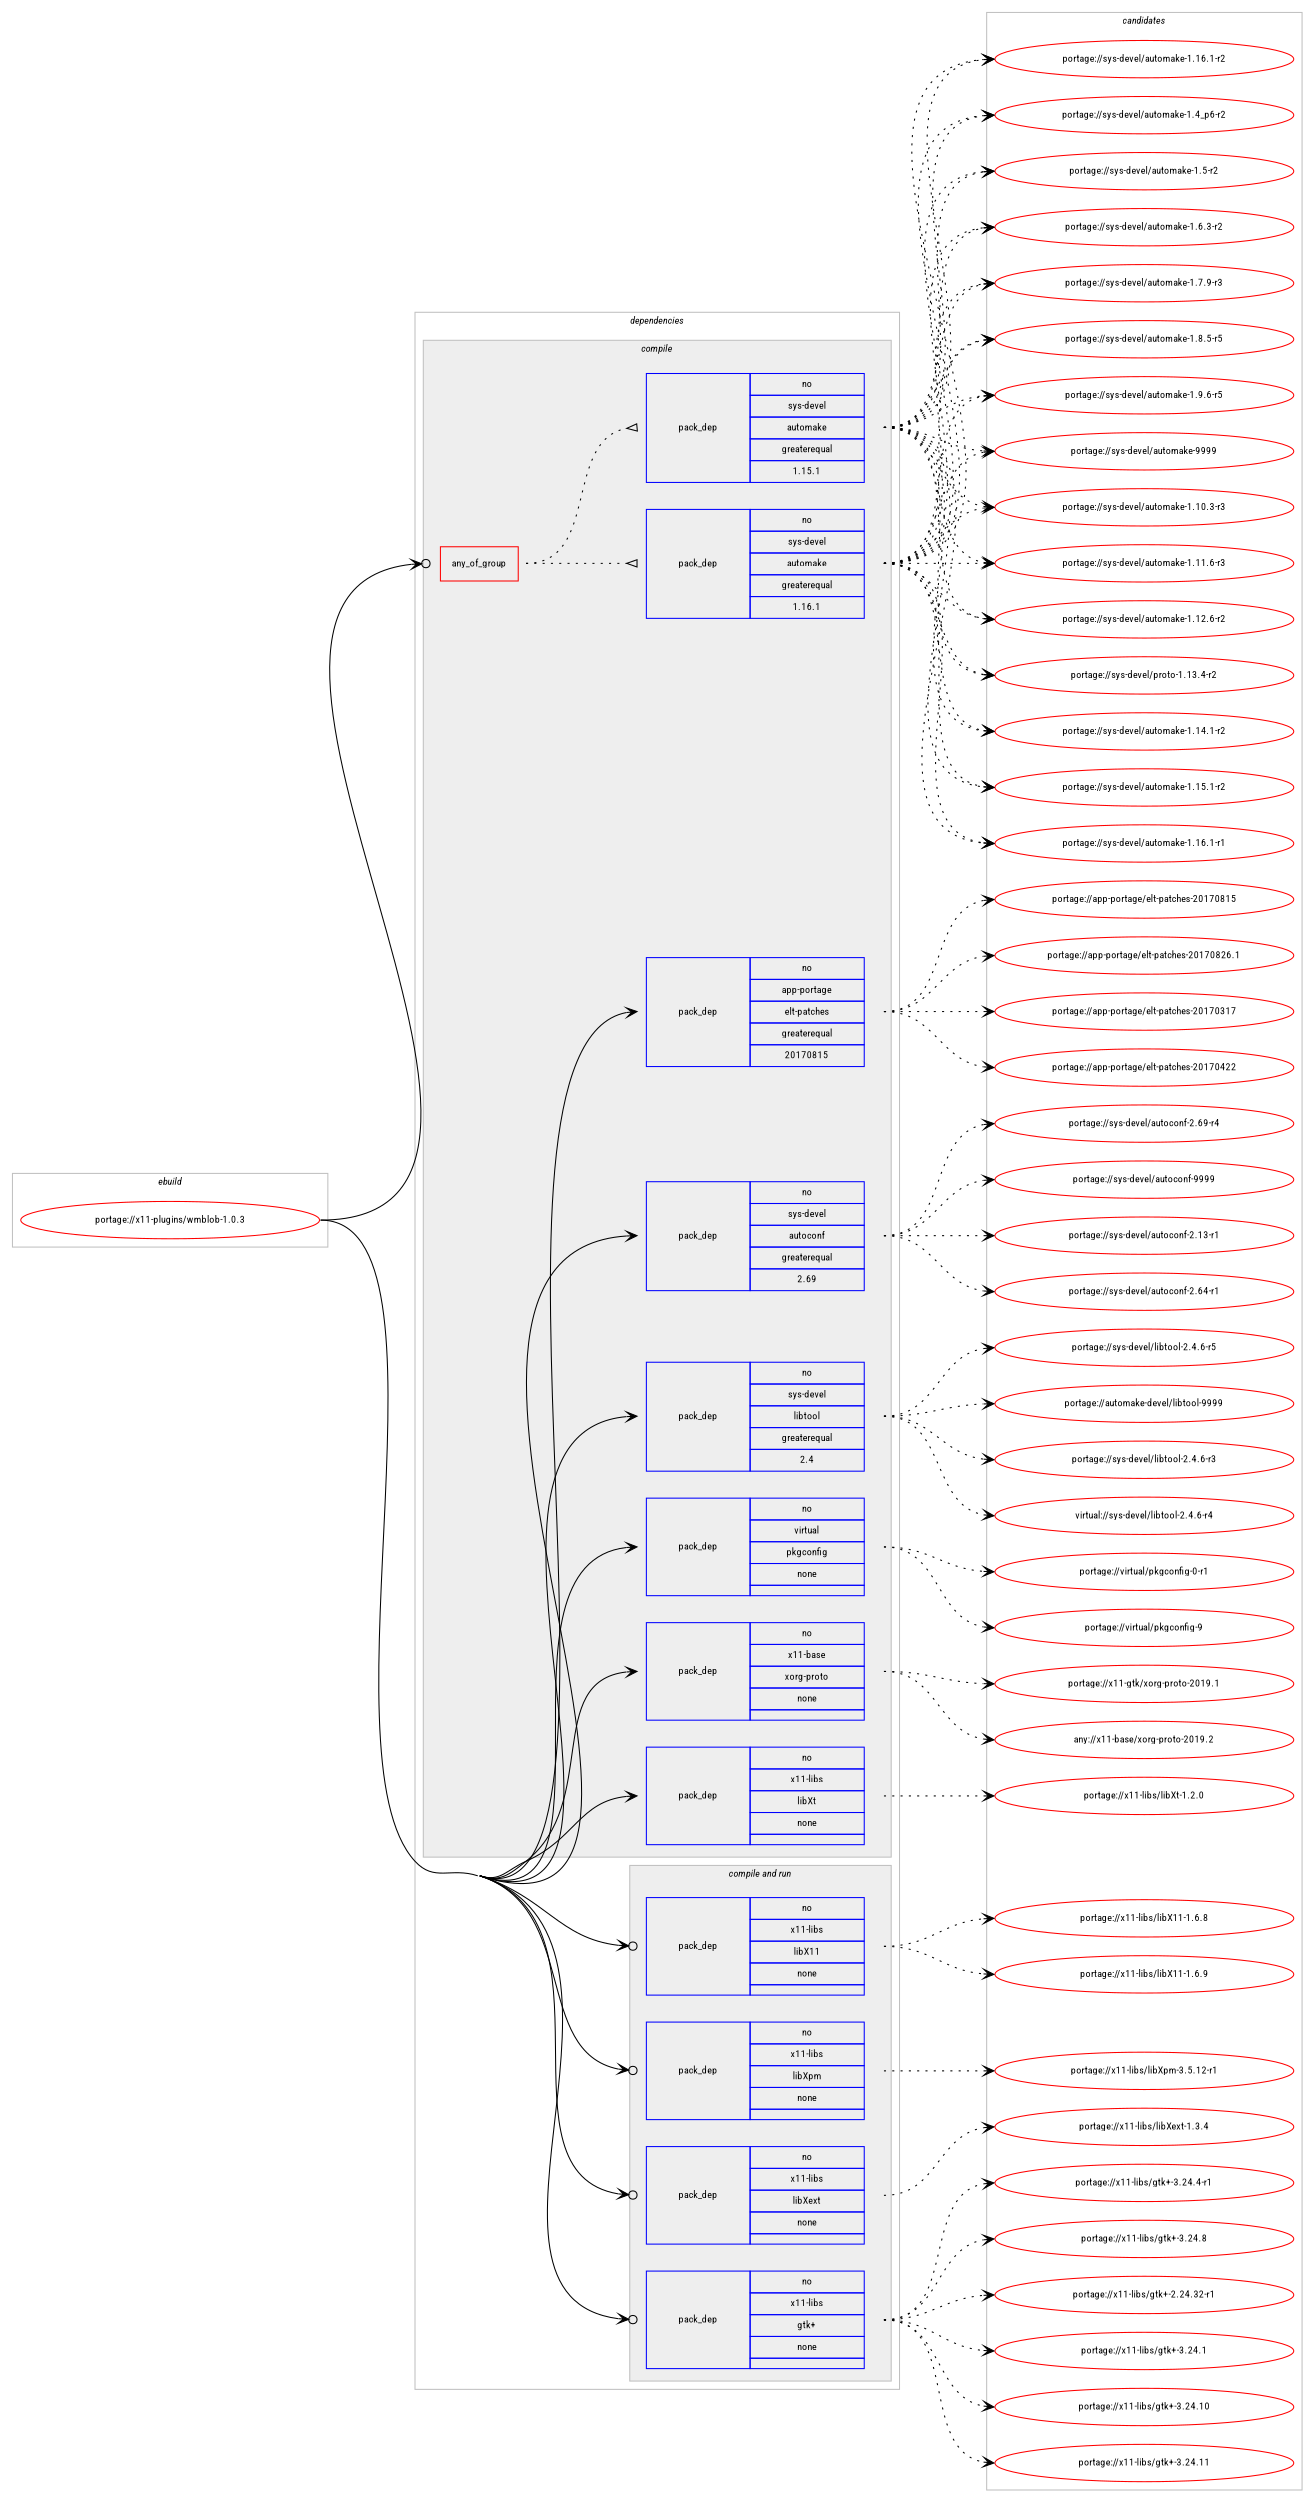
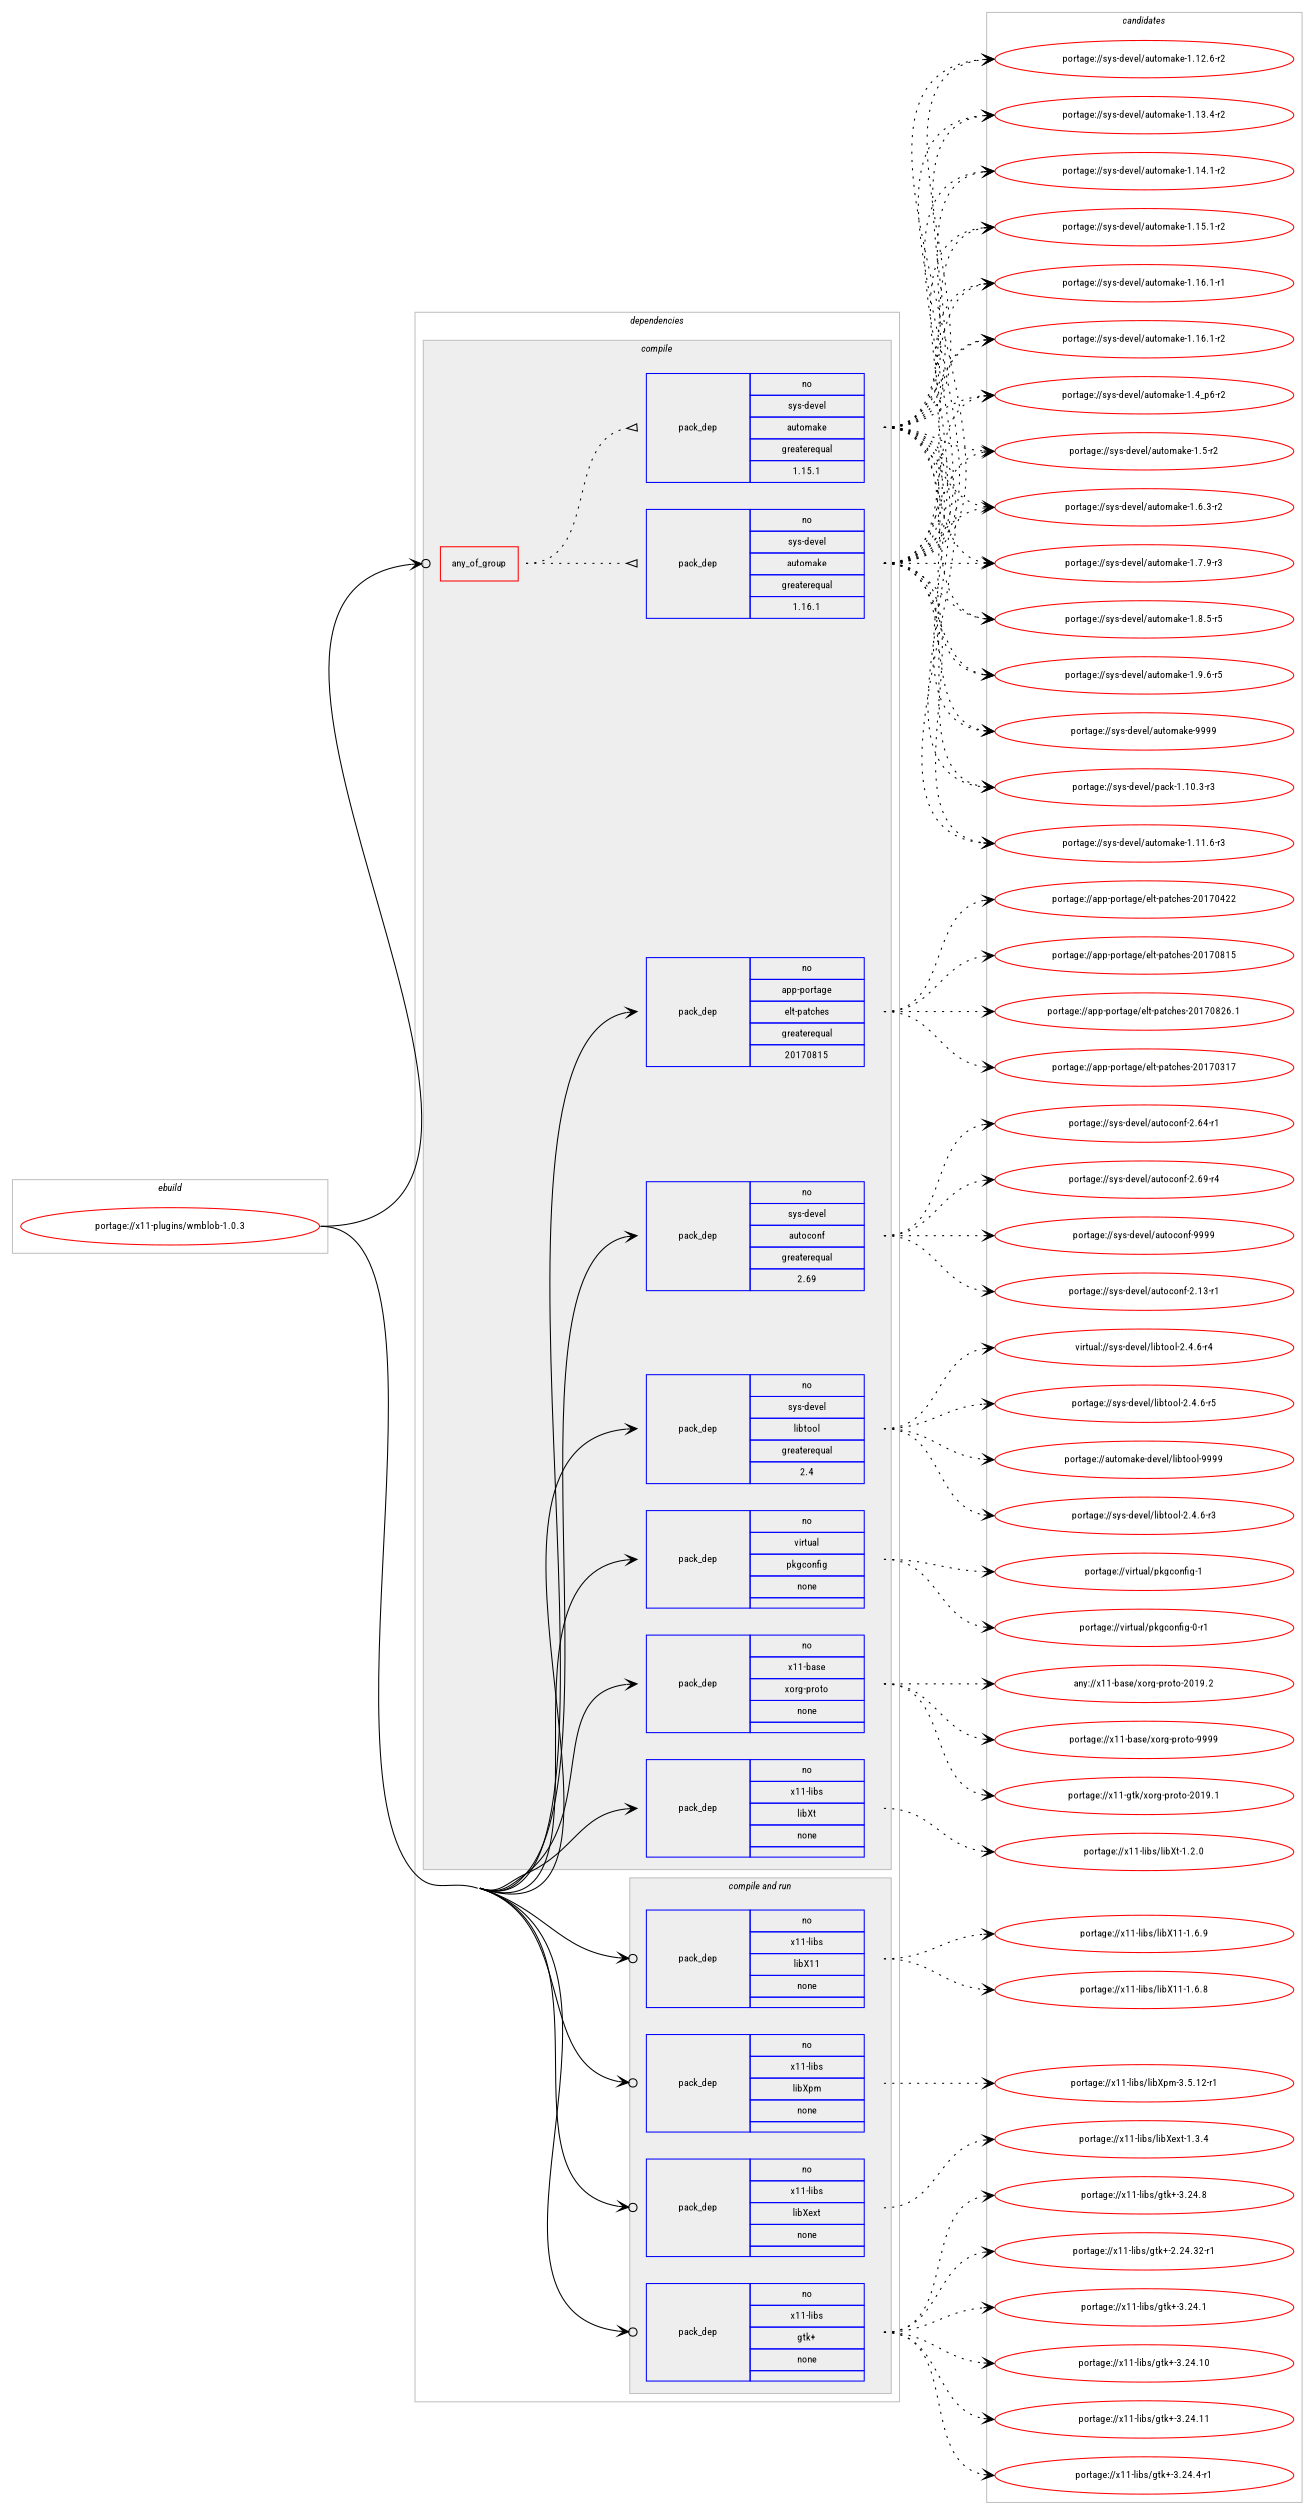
(1144, 507) -> (1144, 787)
(1144, 675) -> (1144, 115)
(1144, 1628) -> (1144, 1572)
none -> (1144, 1740)
